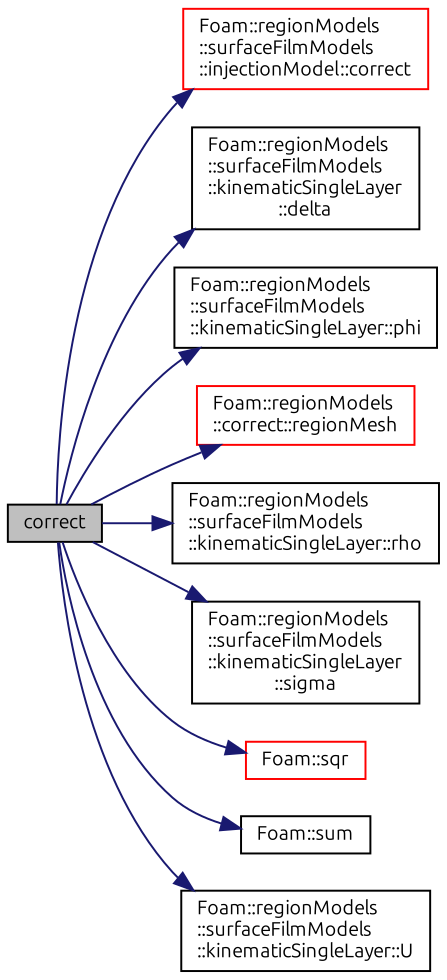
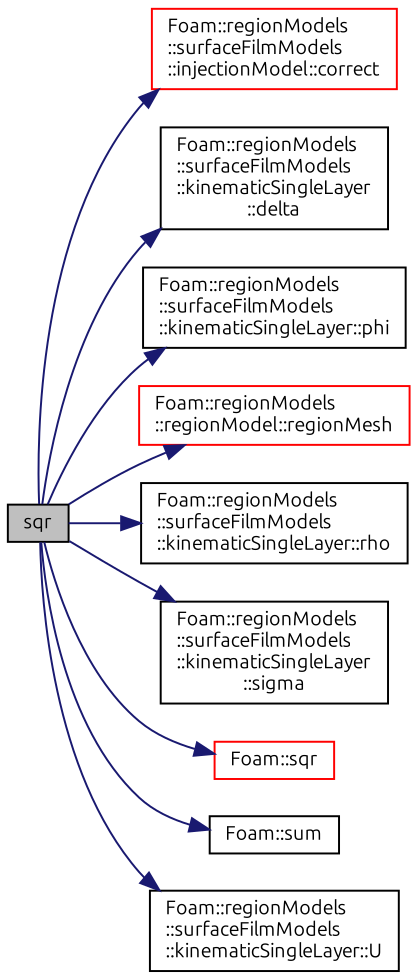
(306, 415) -> (274, 415)
(55, 523) -> (38, 523)
